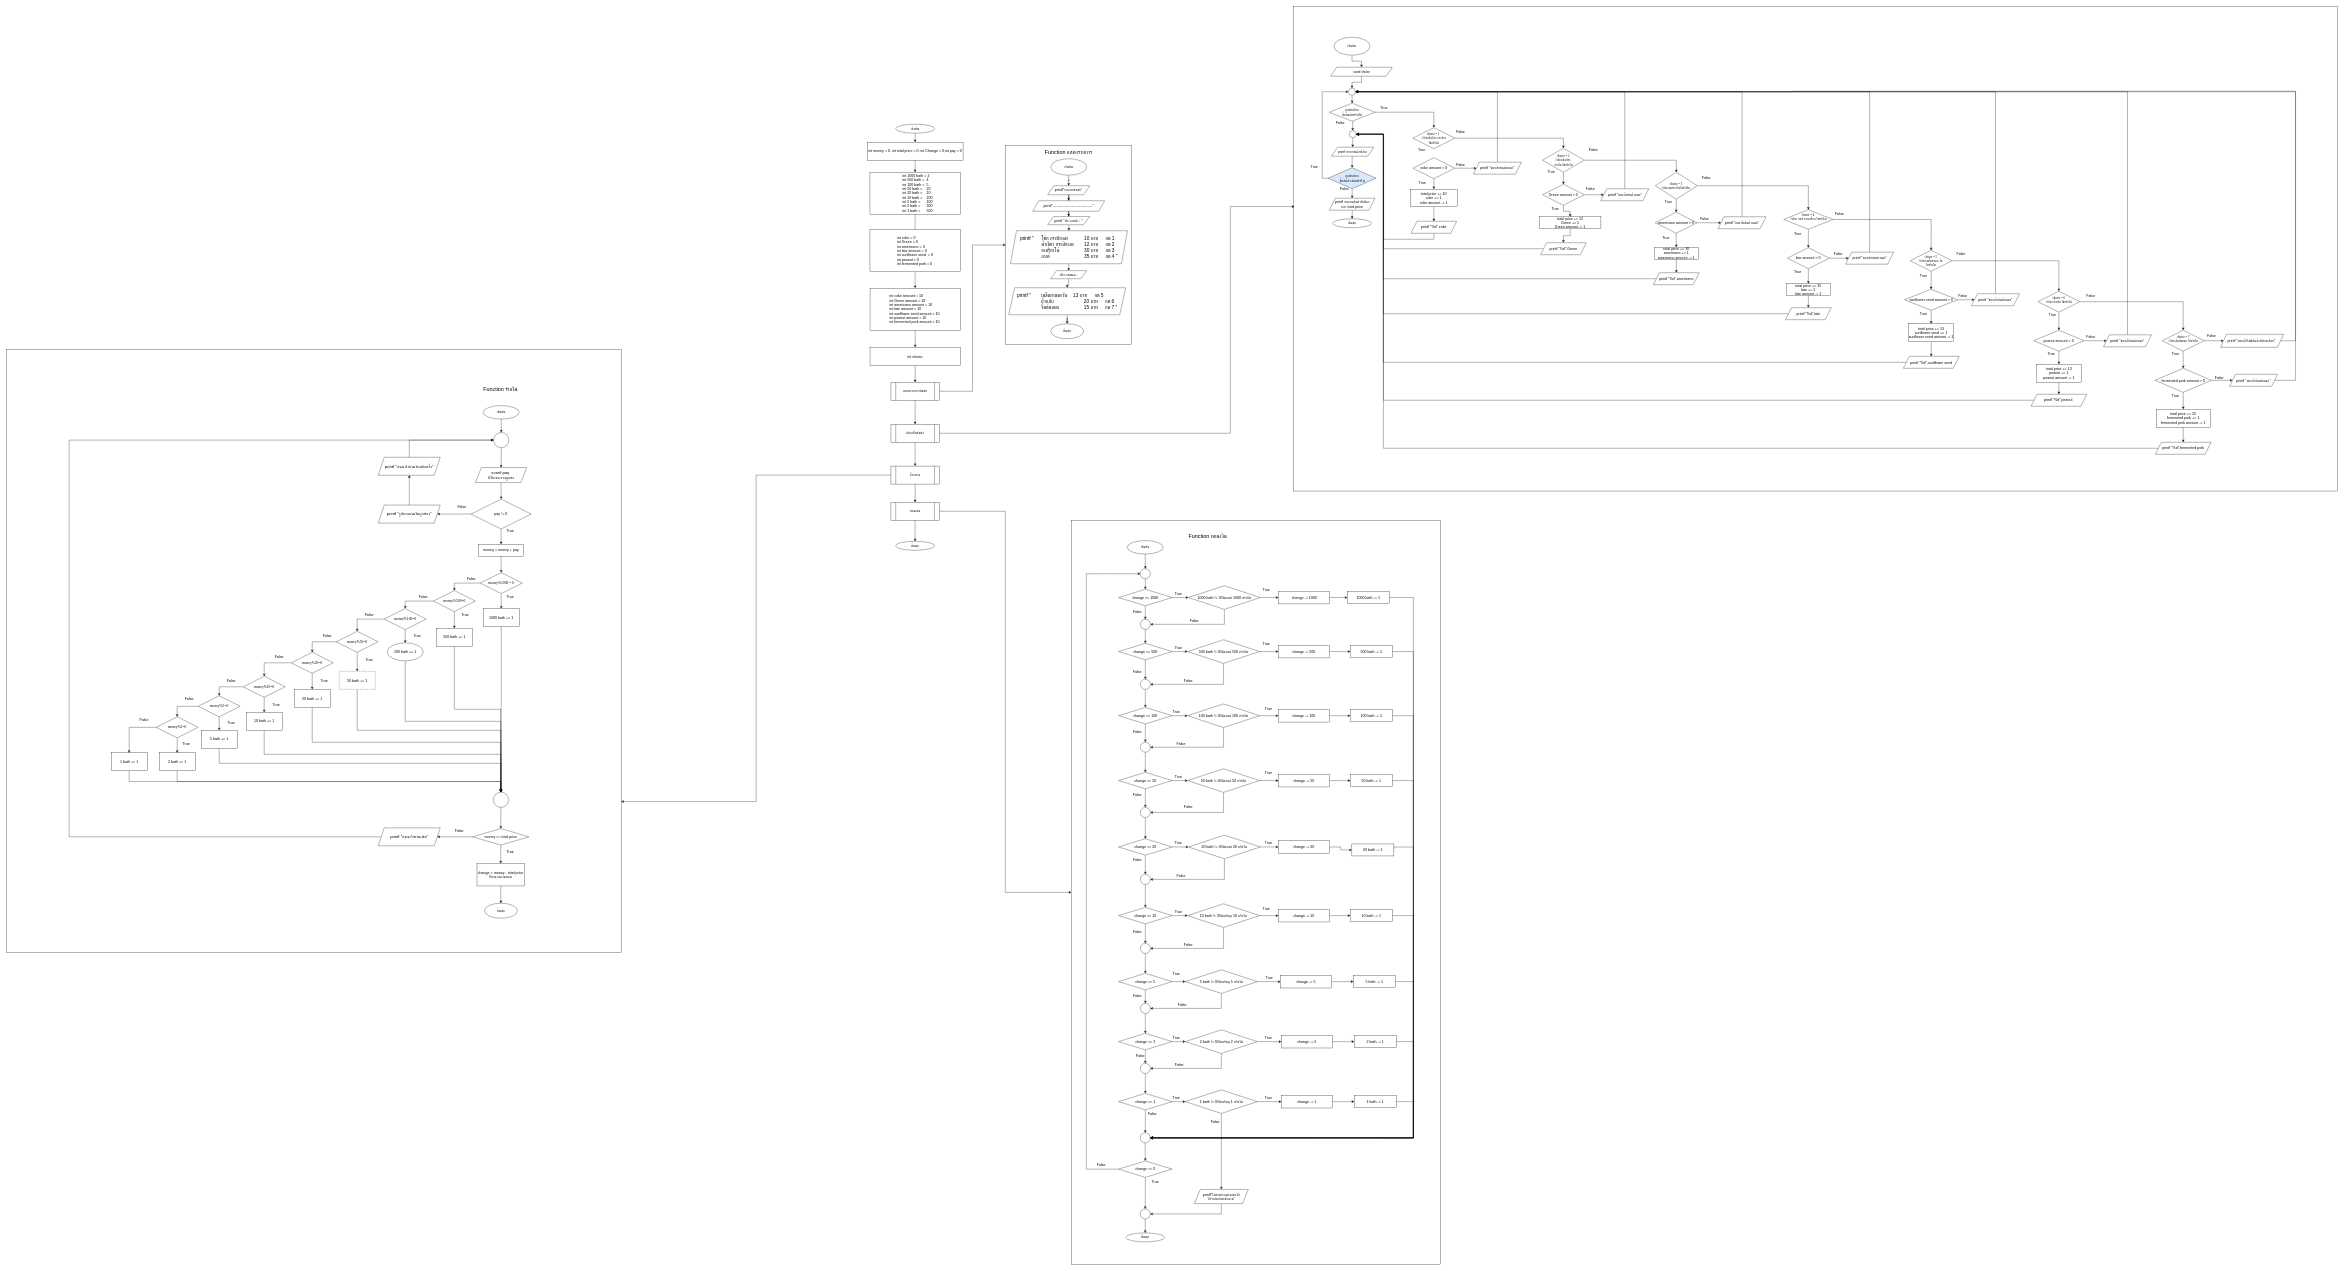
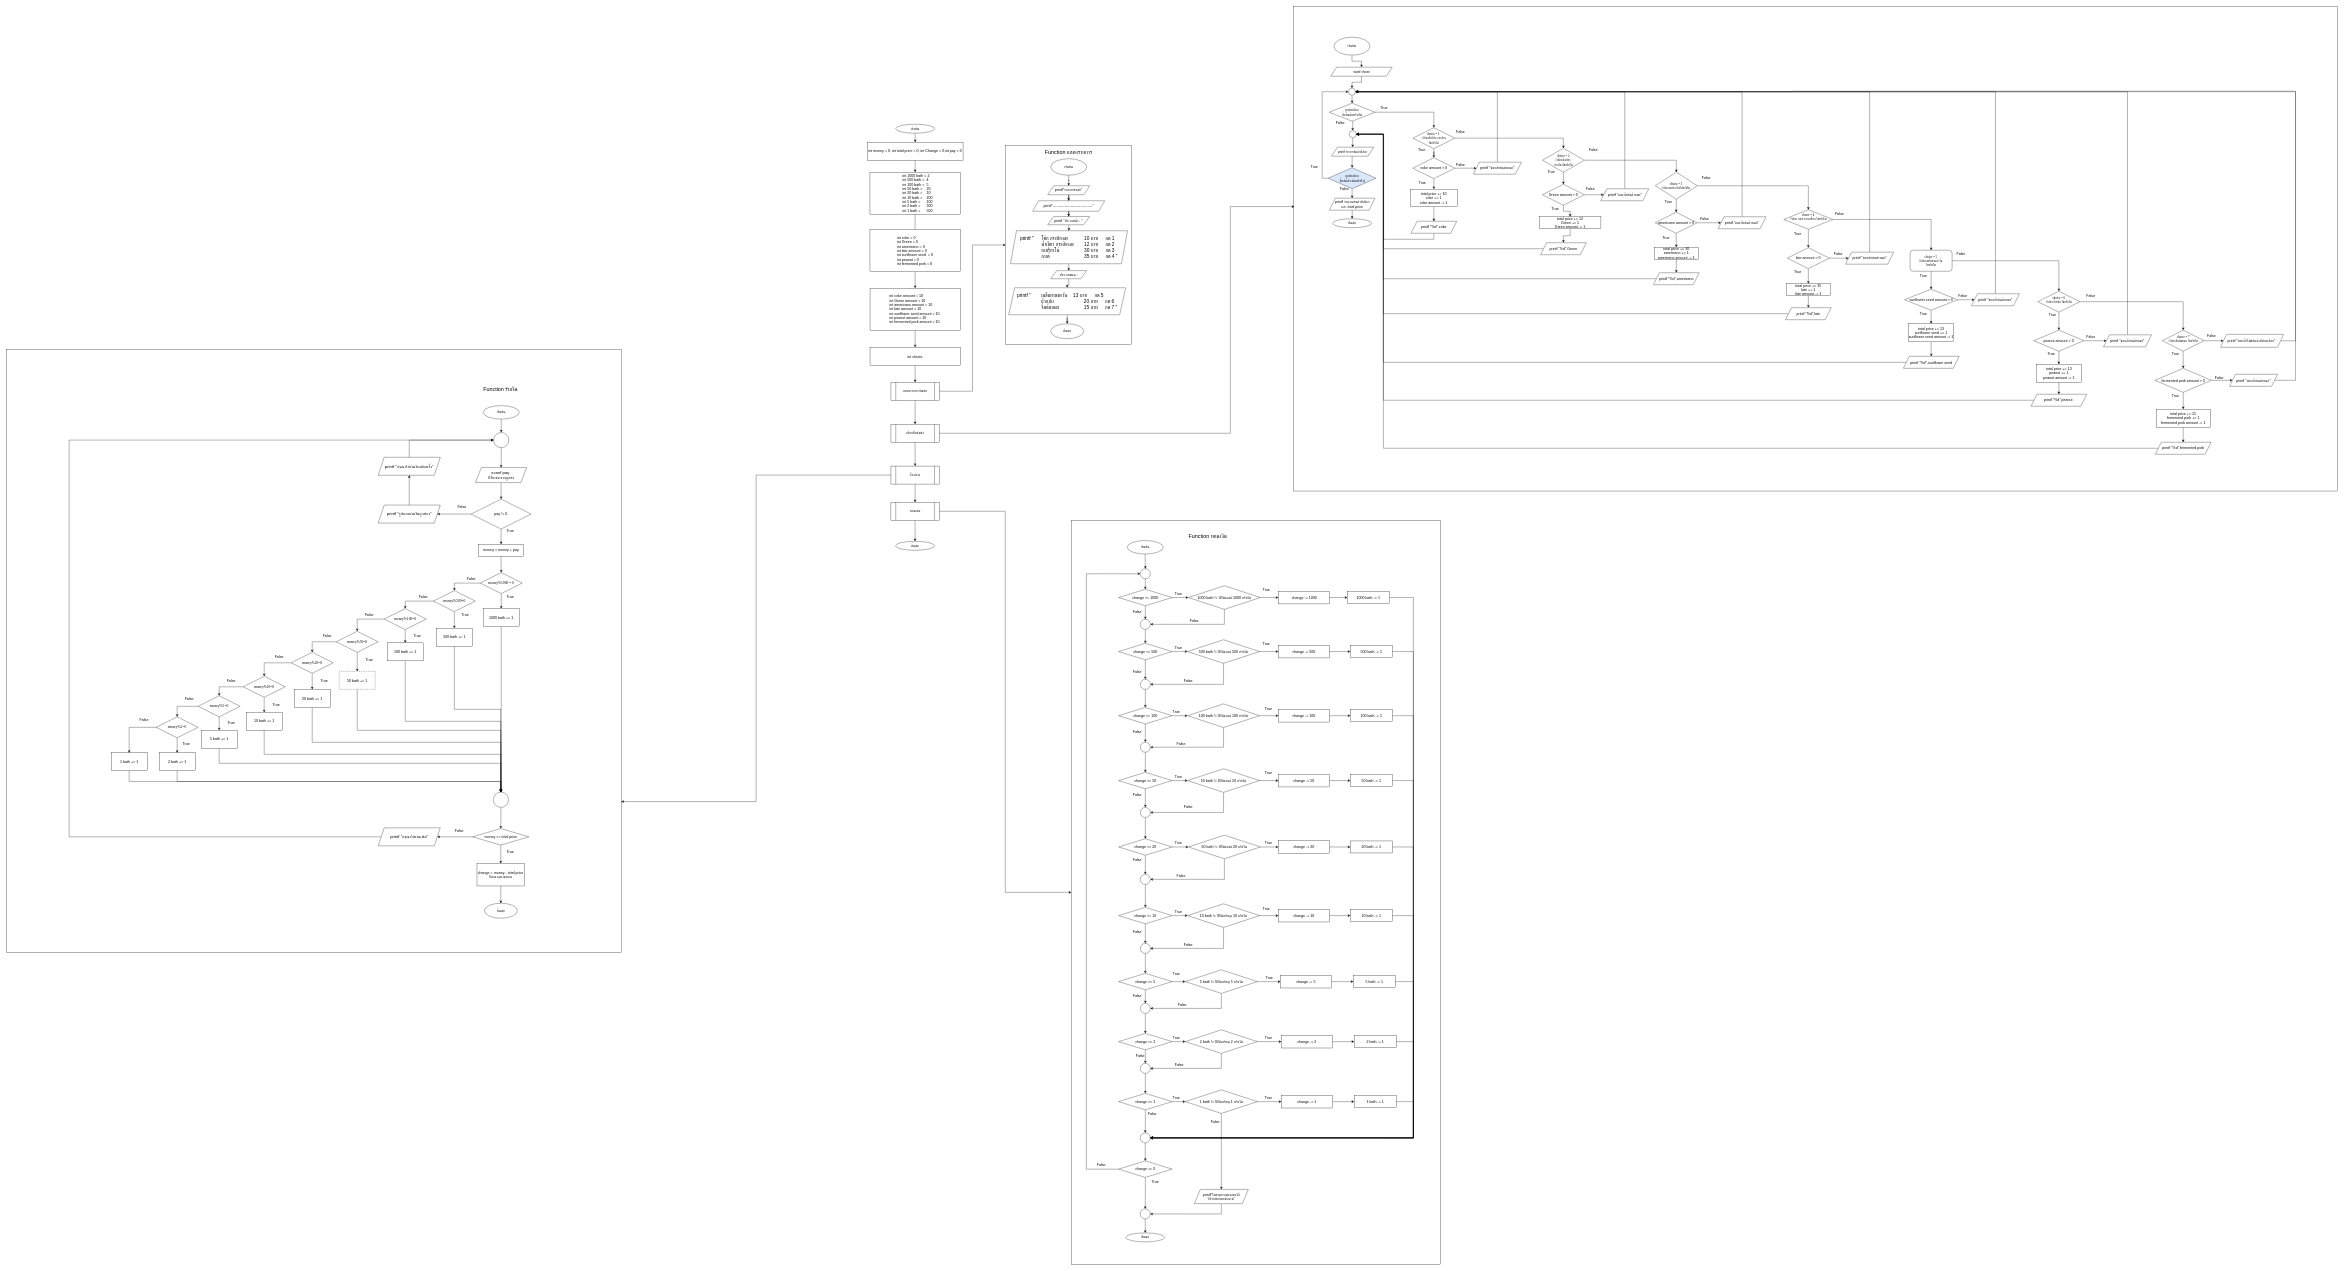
none -> (1434, 154)
(1931, 261) -> (1931, 261)
(405, 652) -> (405, 652)
(1373, 850) -> (1371, 847)
